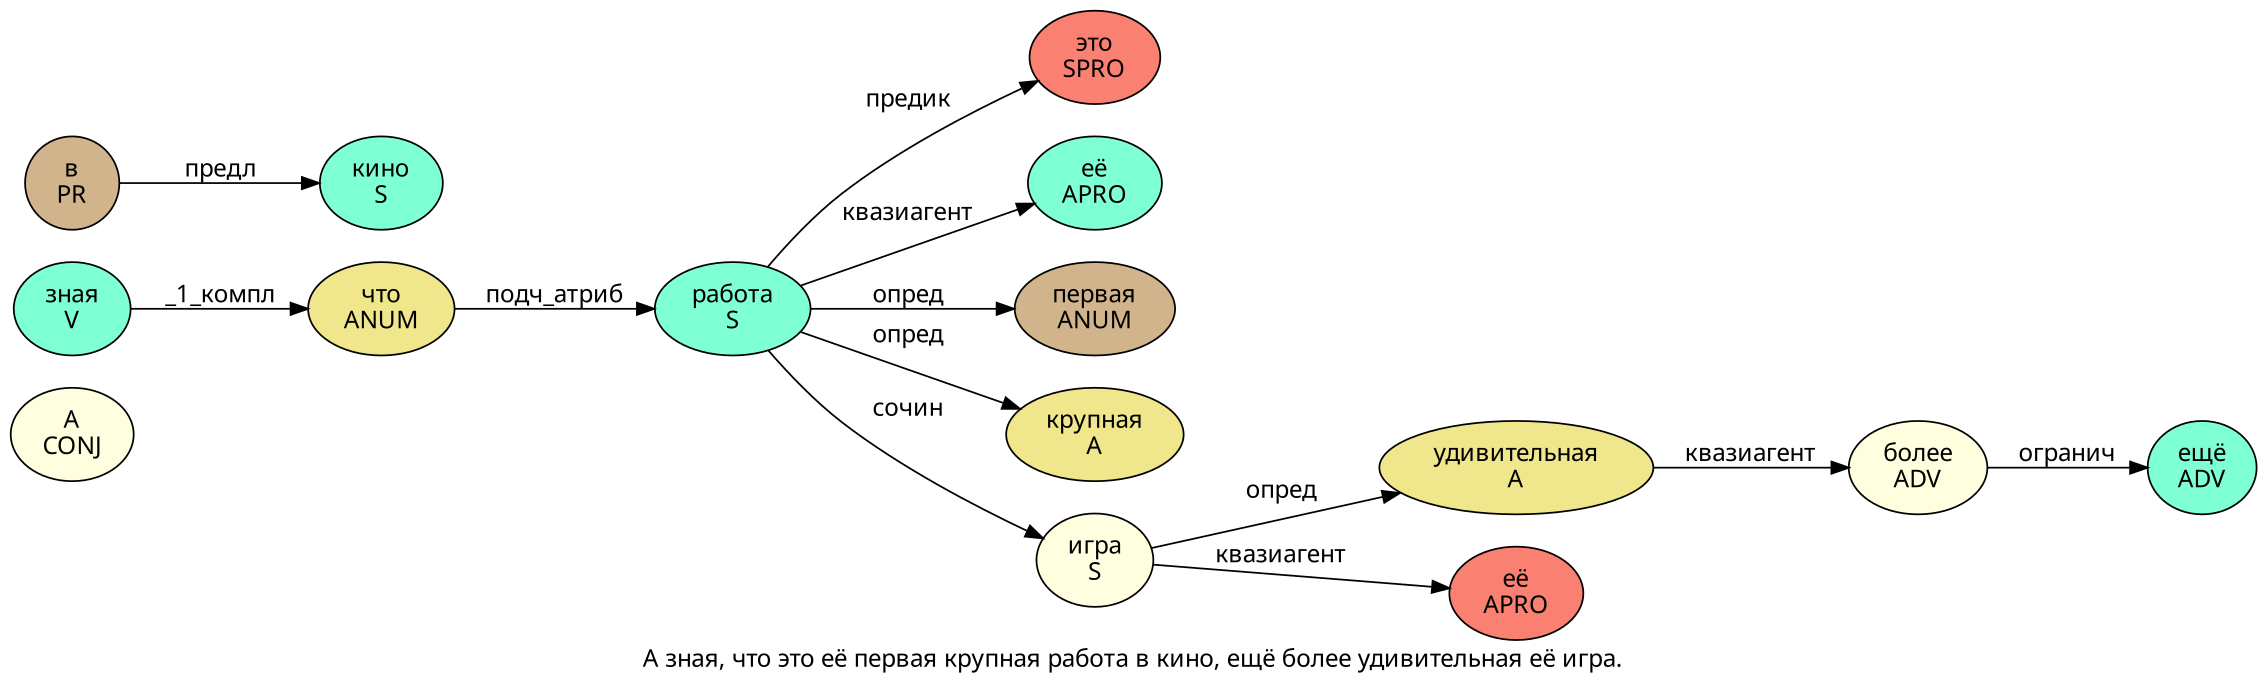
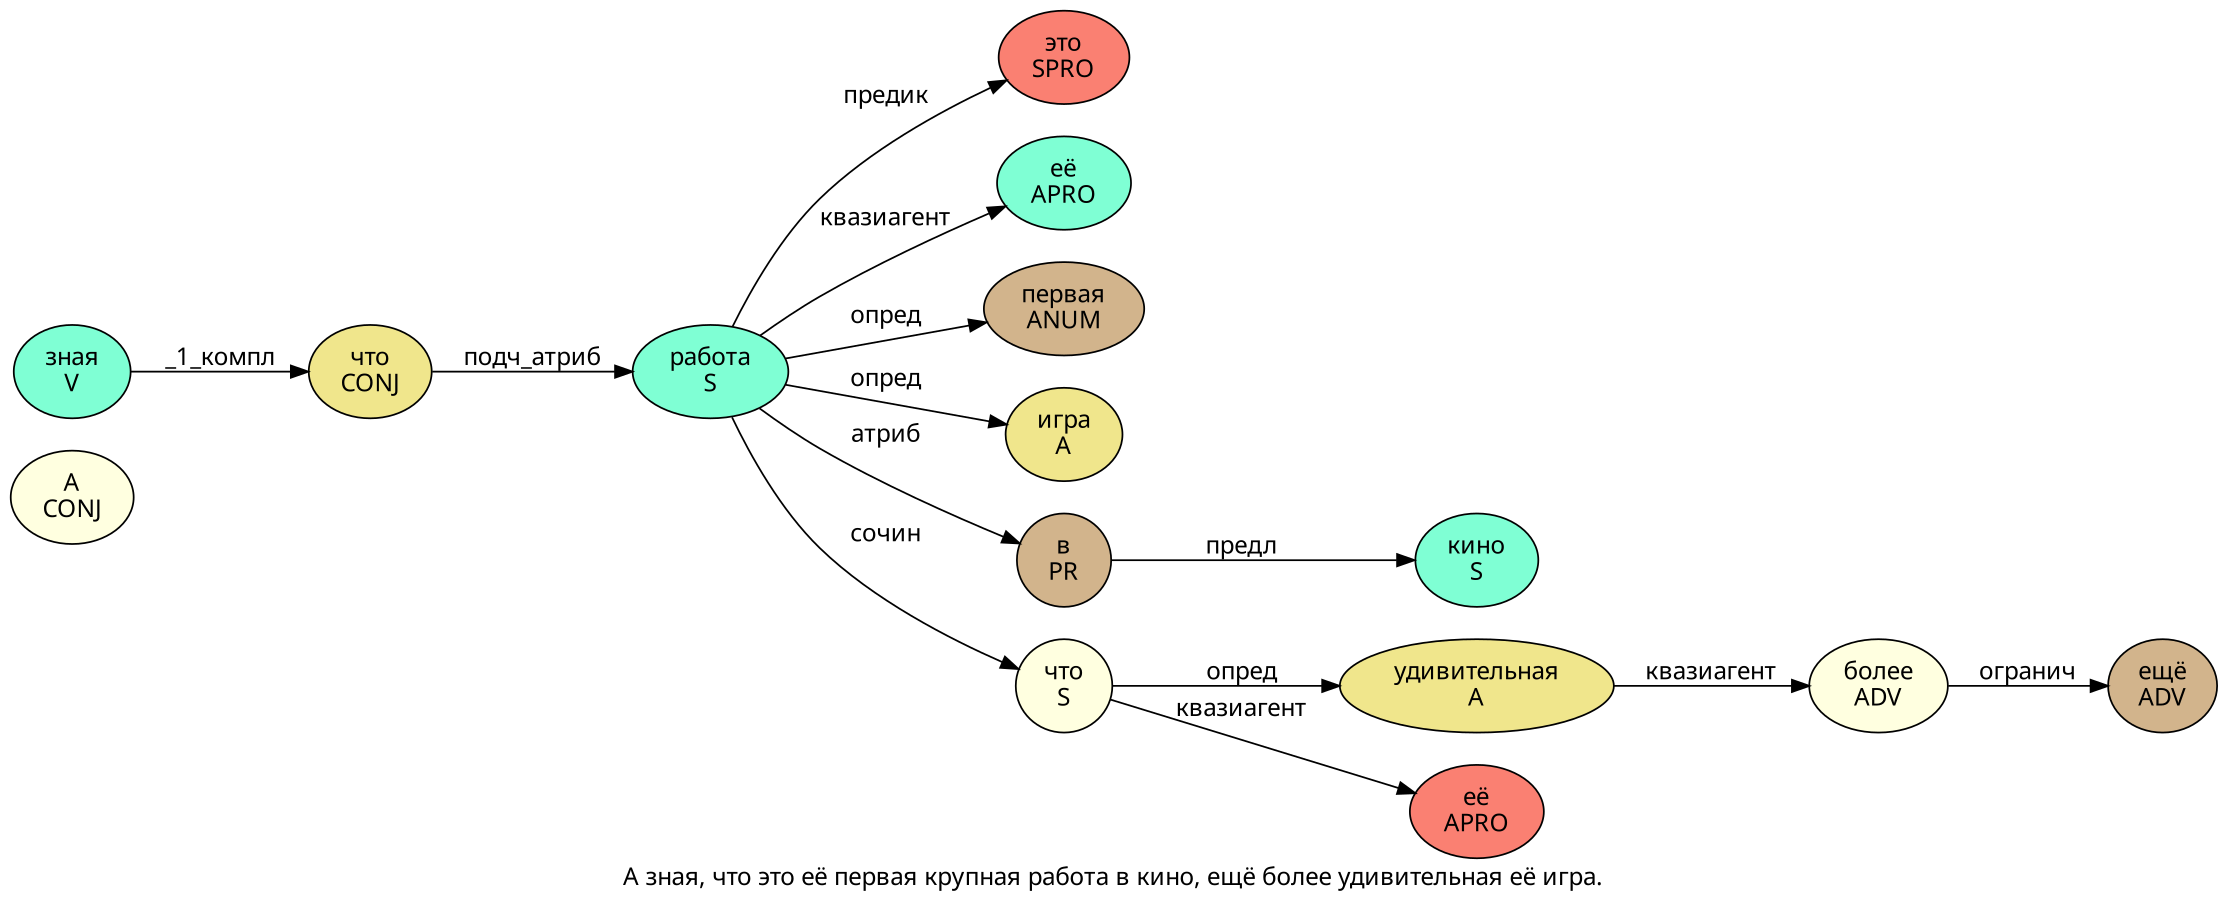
(381, 309) -> (370, 372)
(1095, 434) -> (1064, 434)
(2202, 468) -> (2163, 686)
none -> (878, 480)
(1095, 560) -> (1064, 686)
